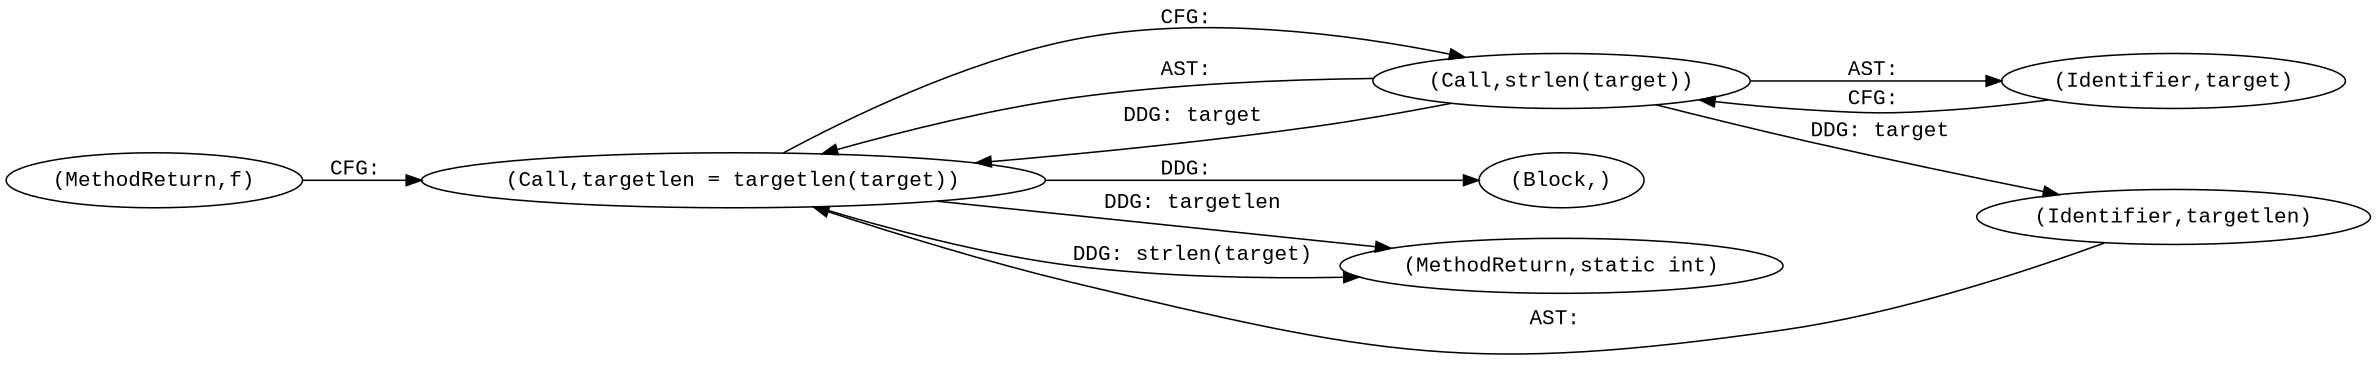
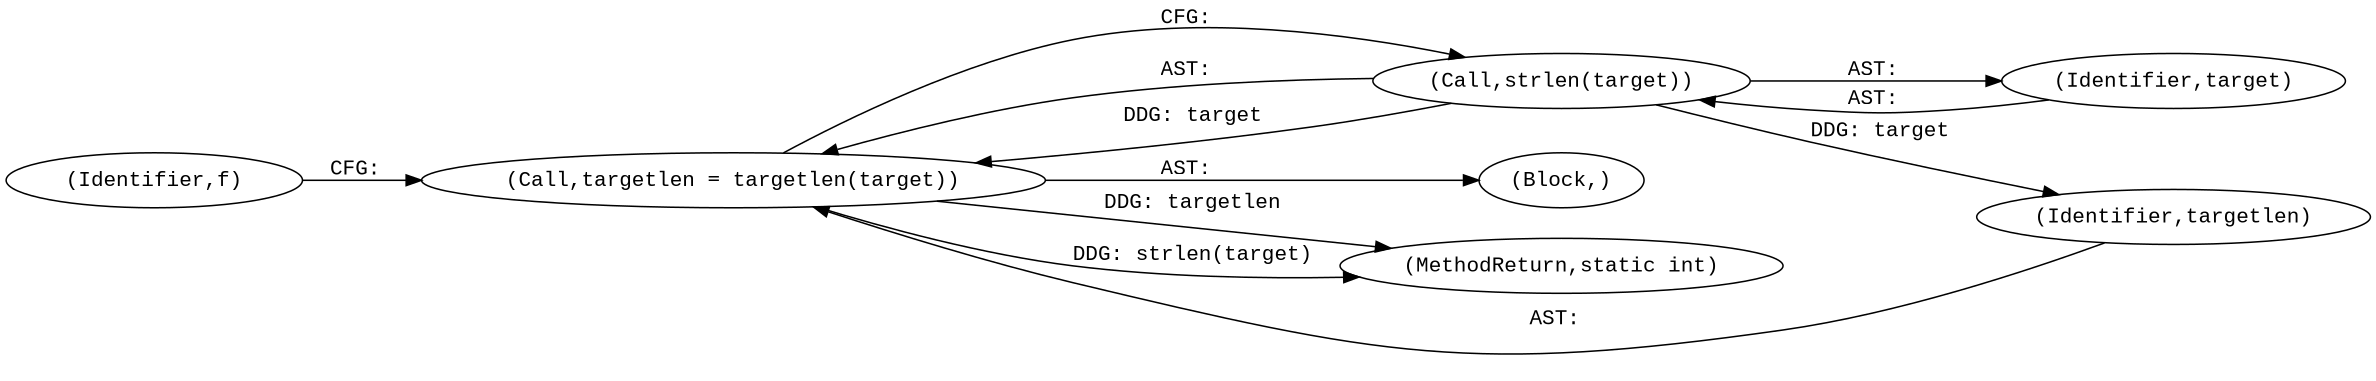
(1880, 99) -> (1880, 99)
(1193, 169) -> (1193, 169)
(154, 180) -> (154, 180)
